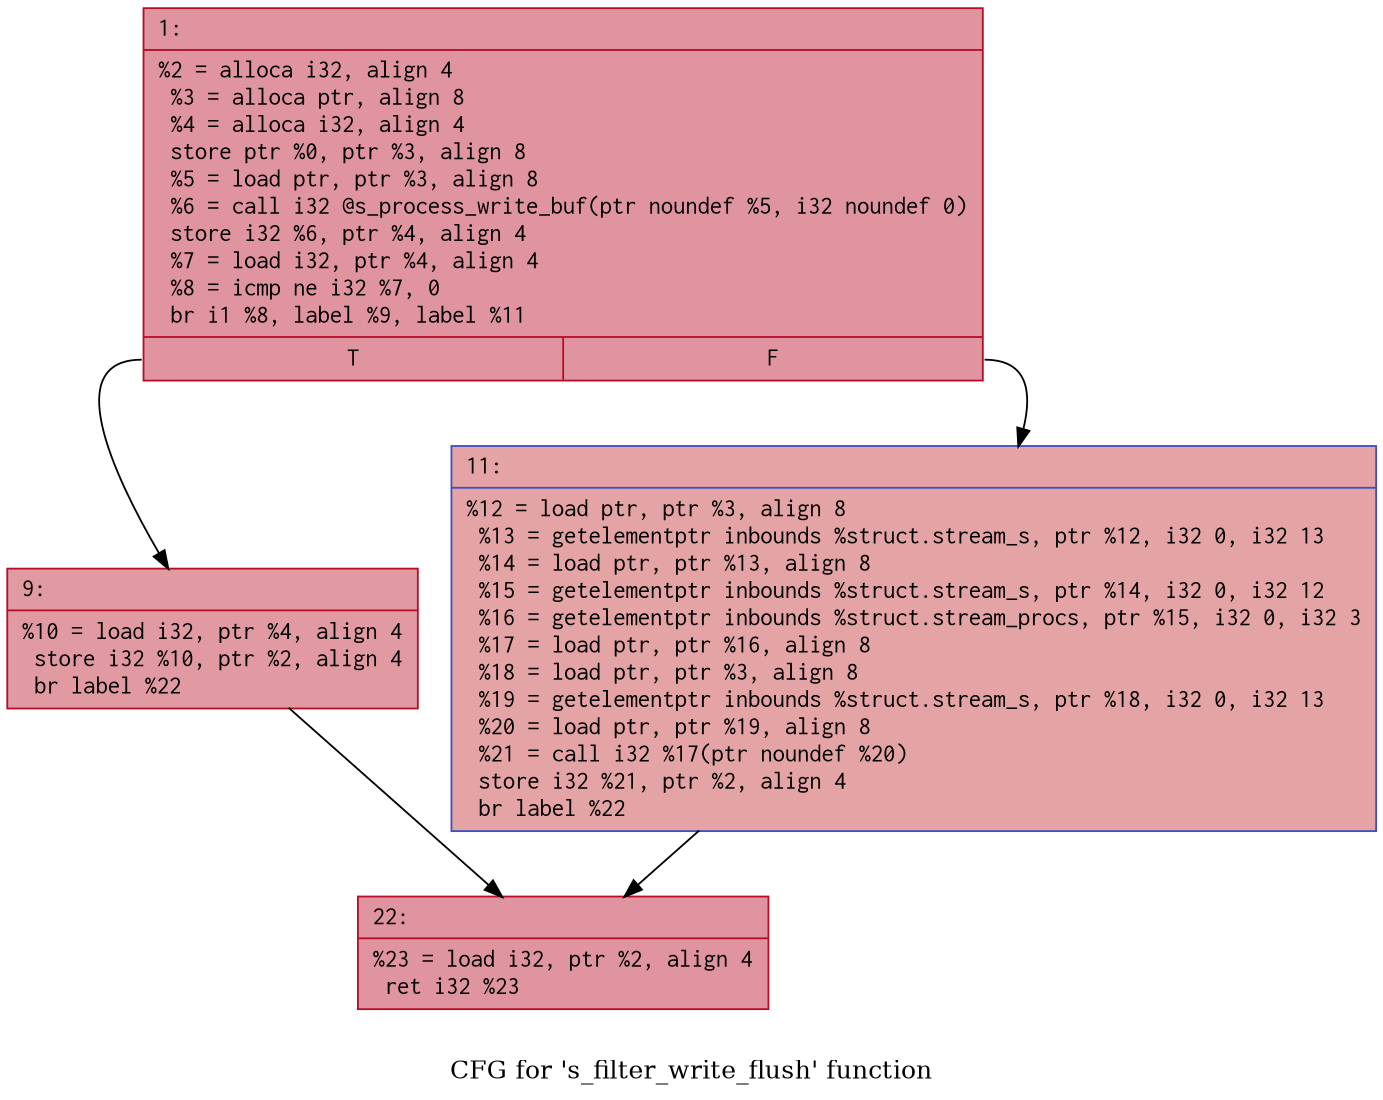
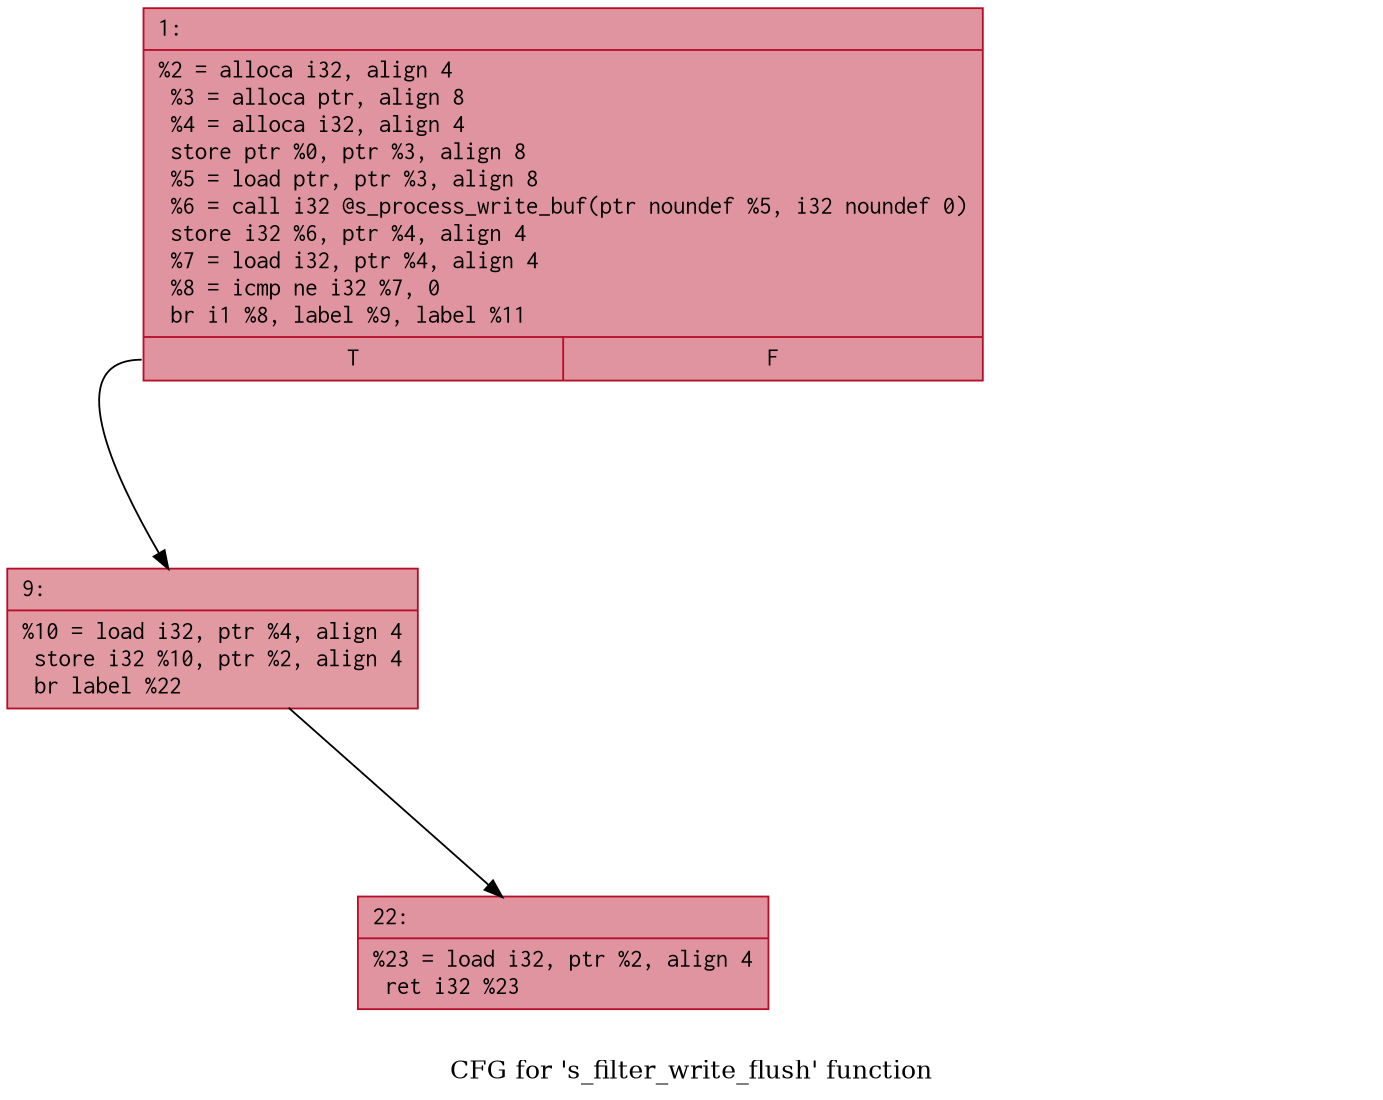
(914, 639) -> none
